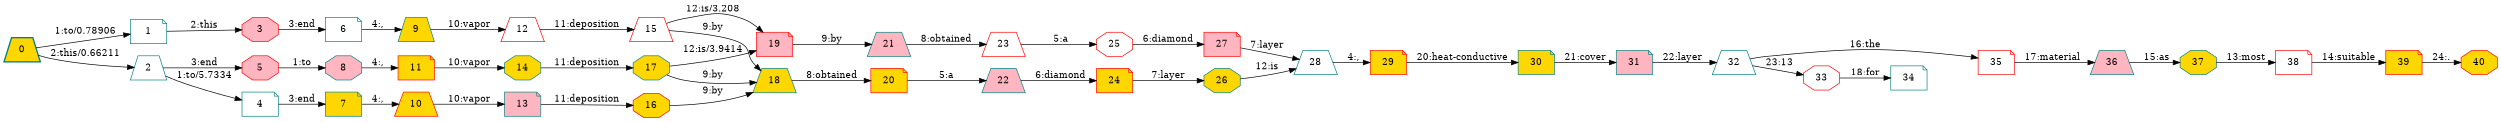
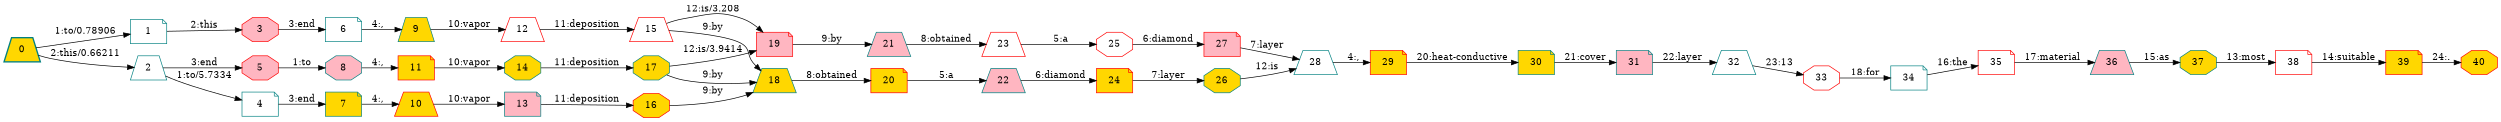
(1861, 50) -> (1949, 71)
